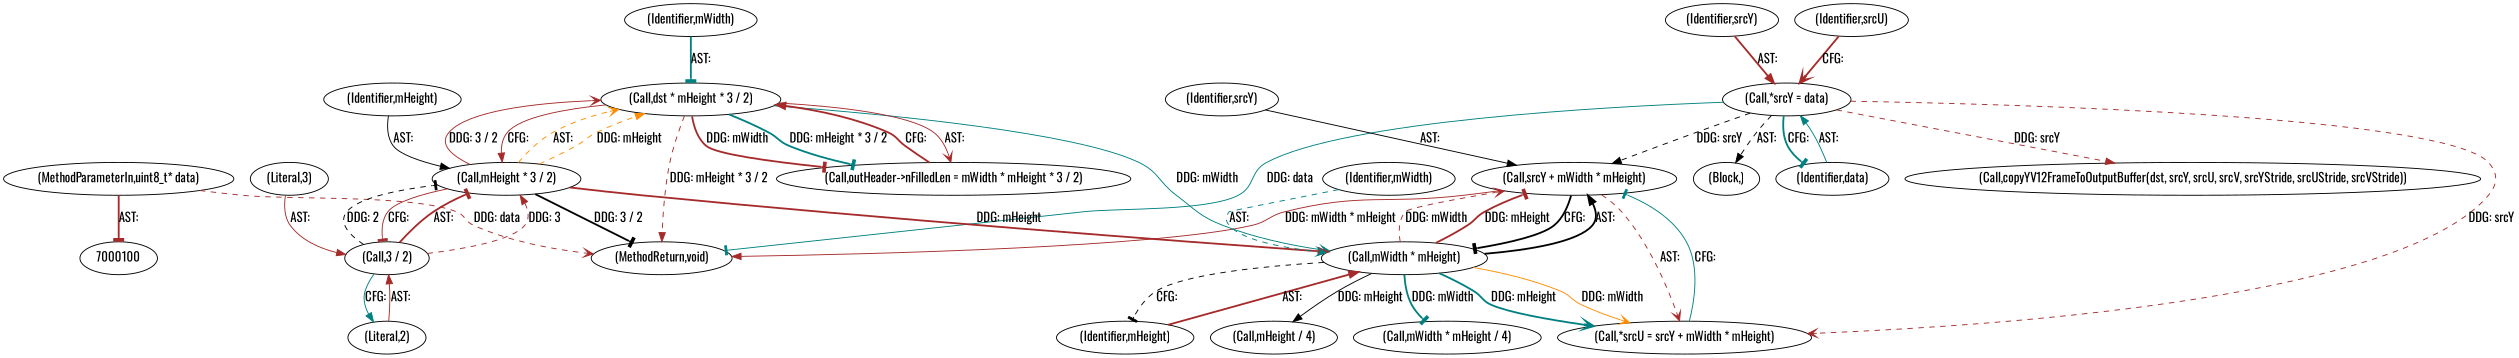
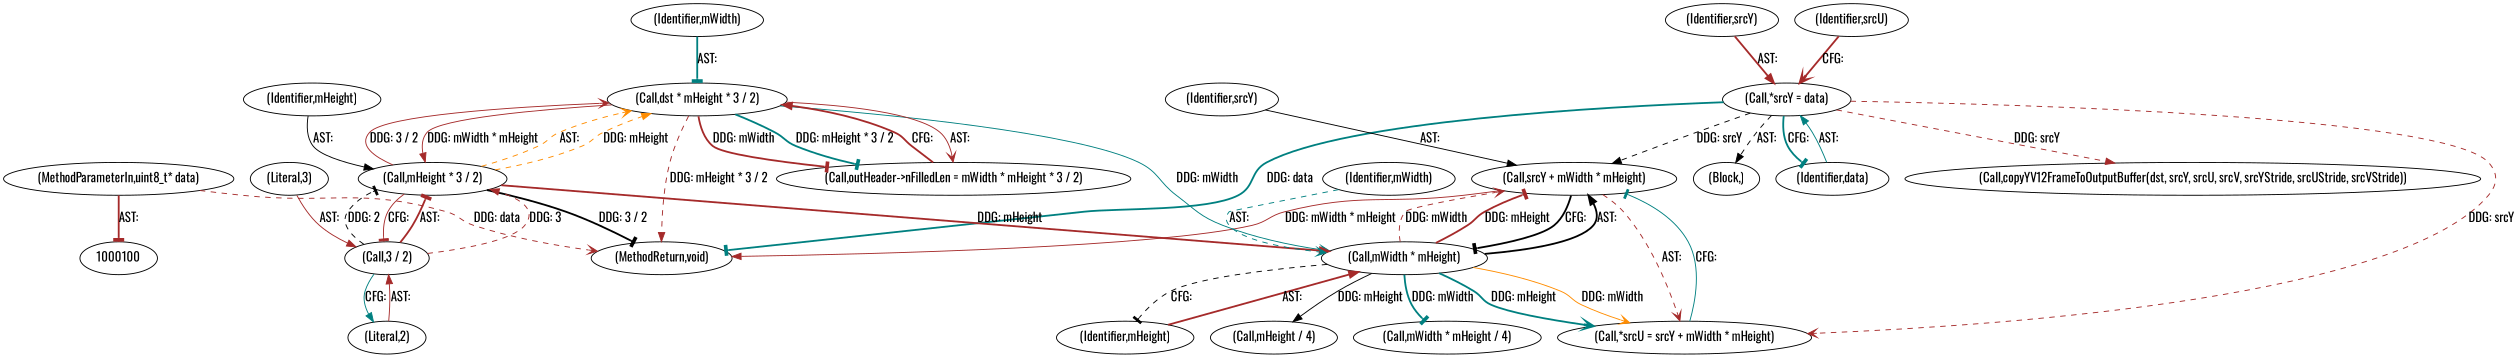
(520, 139) -> (483, 139)
(1235, 196) -> (1235, 196)
(119, 258) -> (119, 258)
